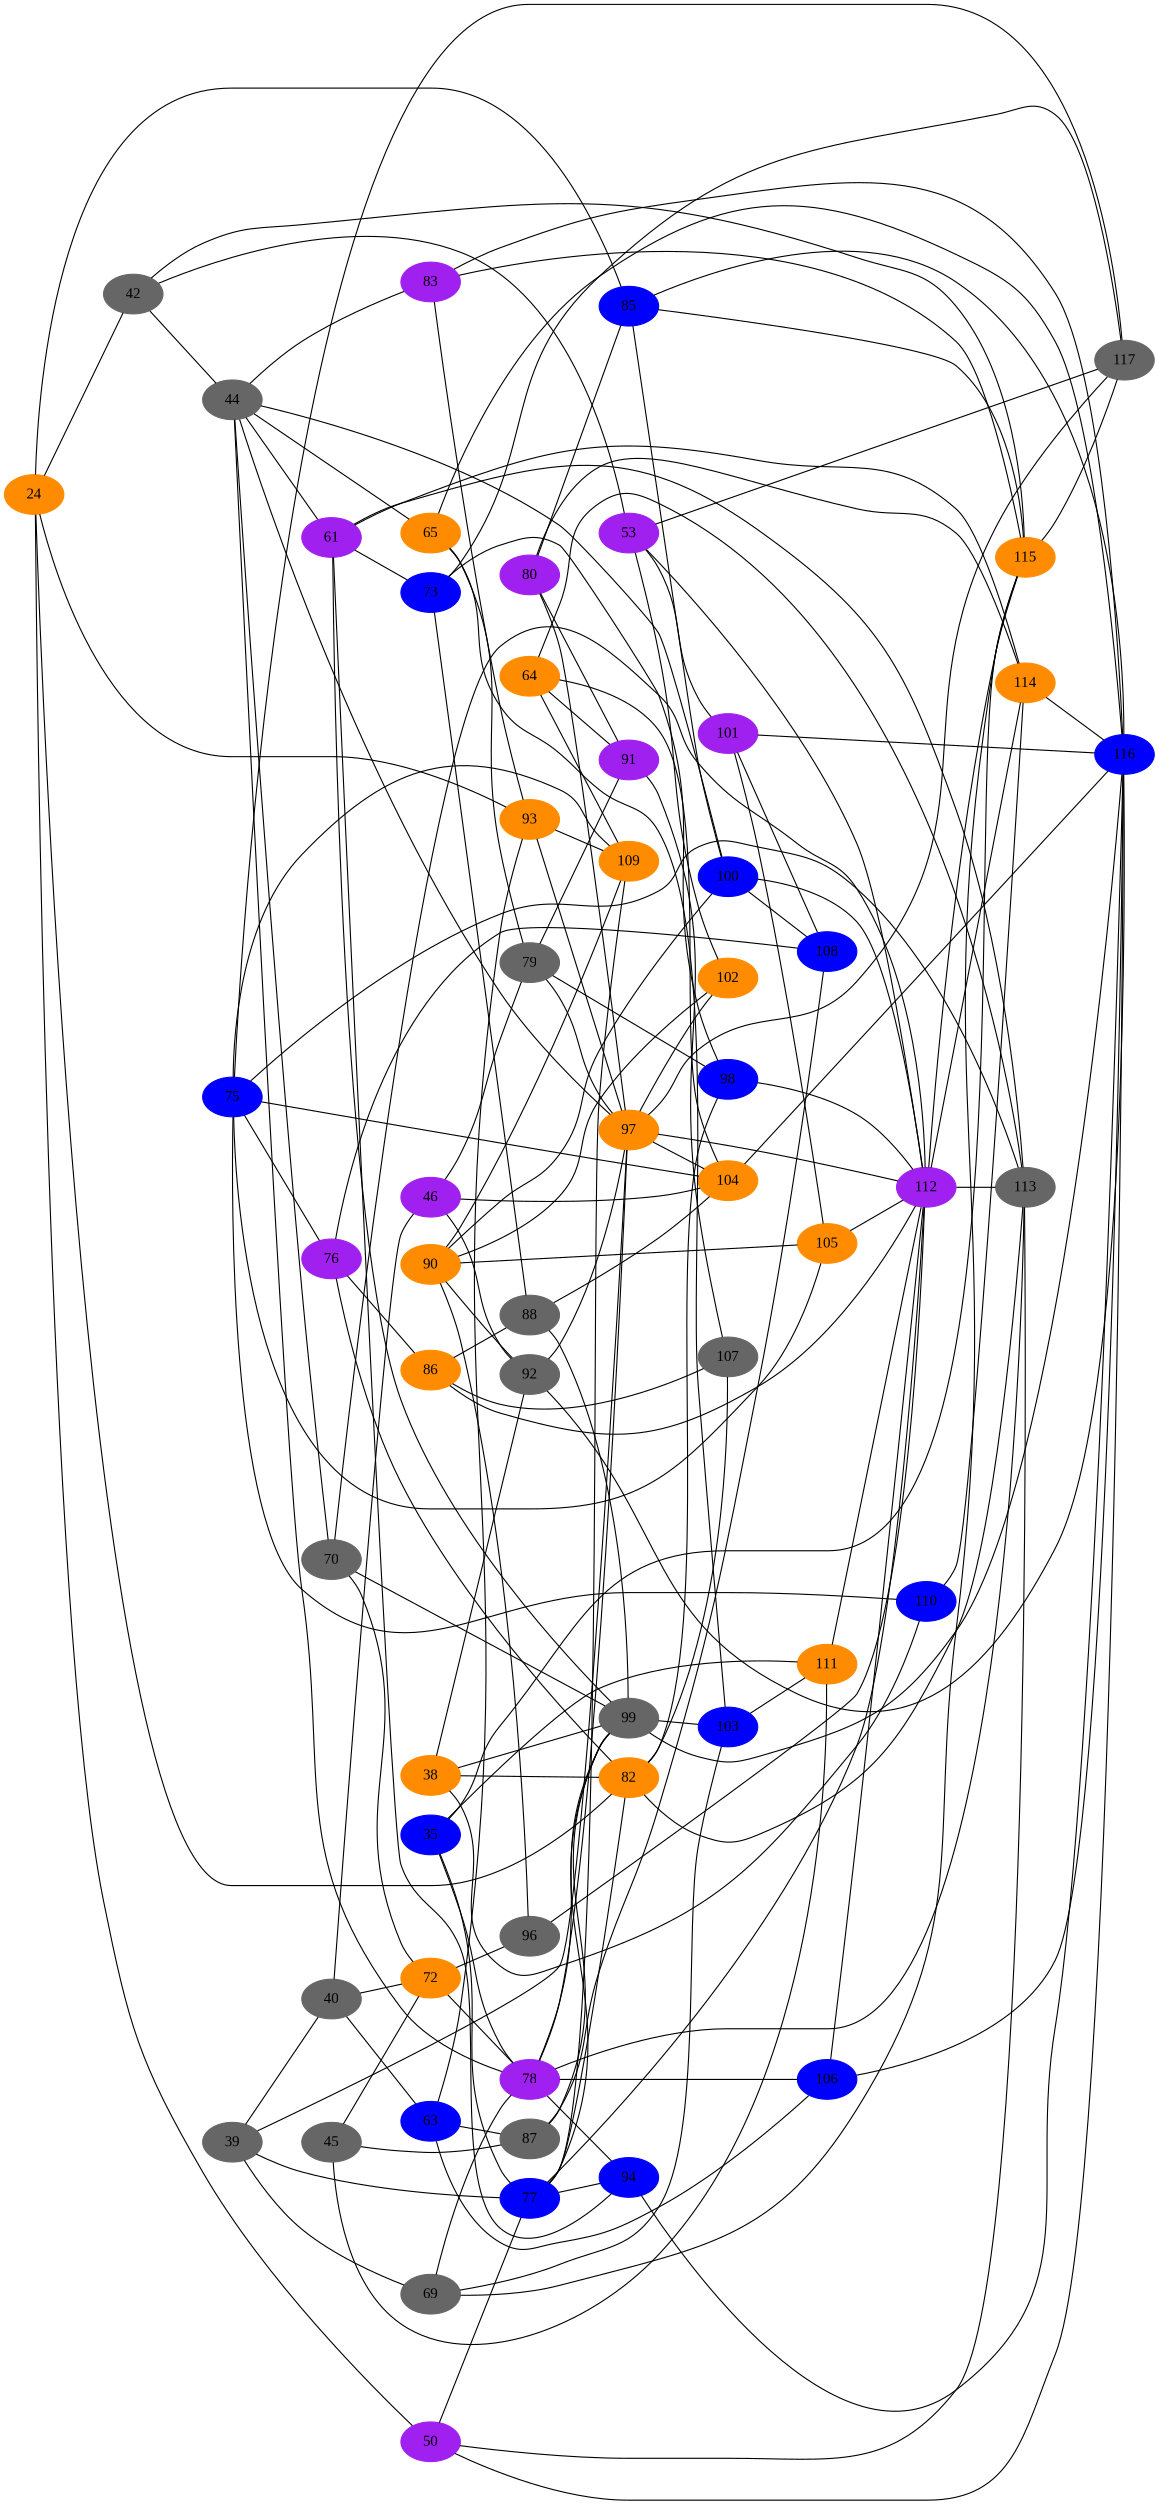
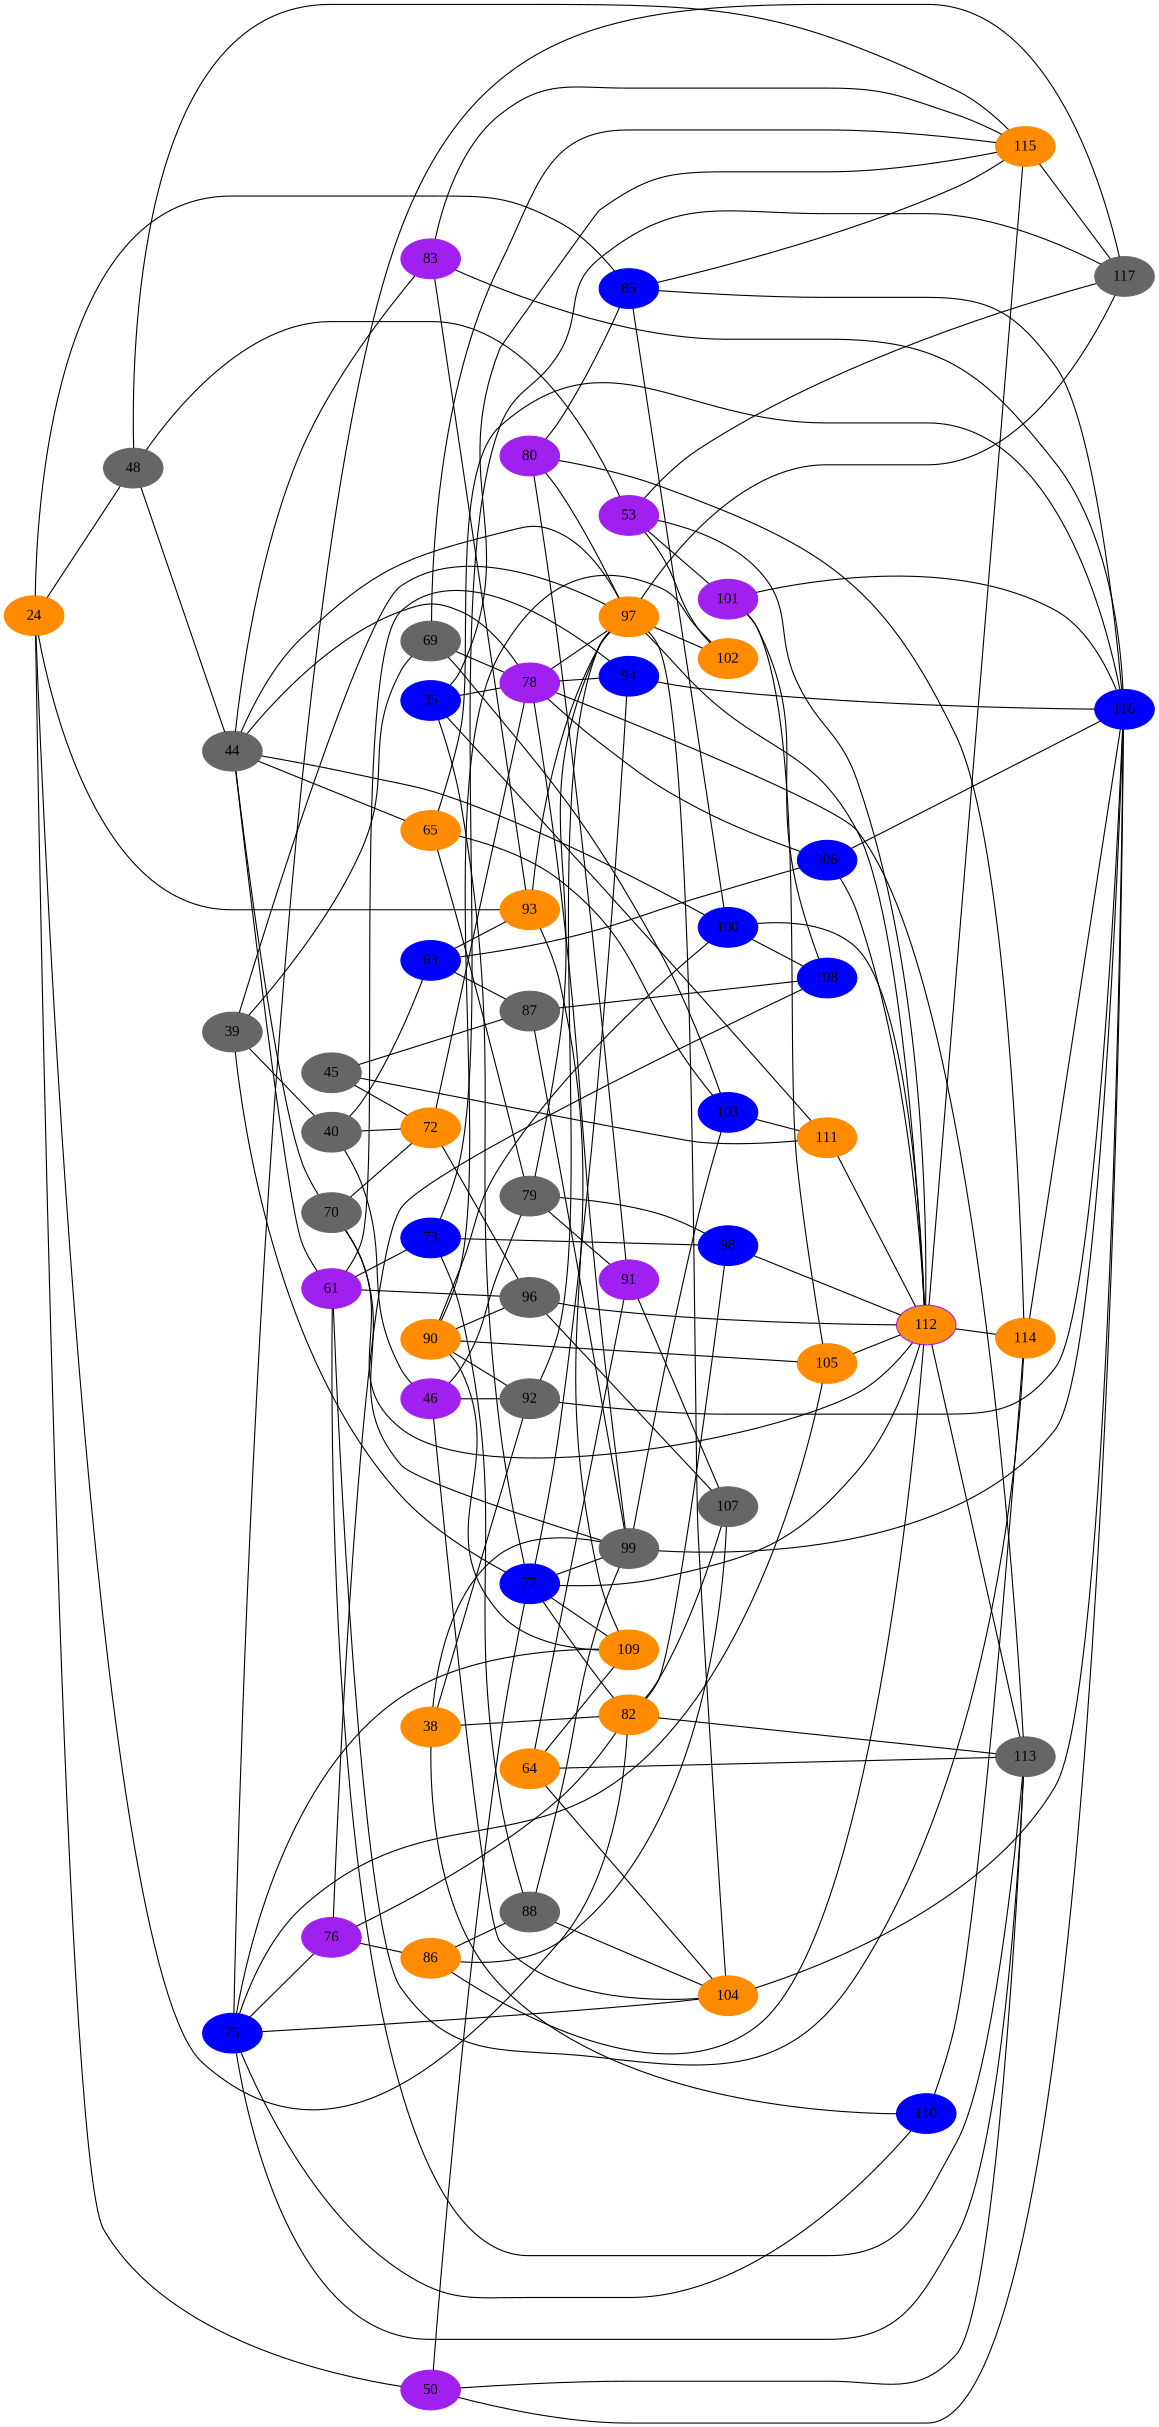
(133, 294) -> (133, 468)
(926, 1187) -> (926, 1325)
(376, 1286) -> (431, 1293)
none -> (629, 1402)
